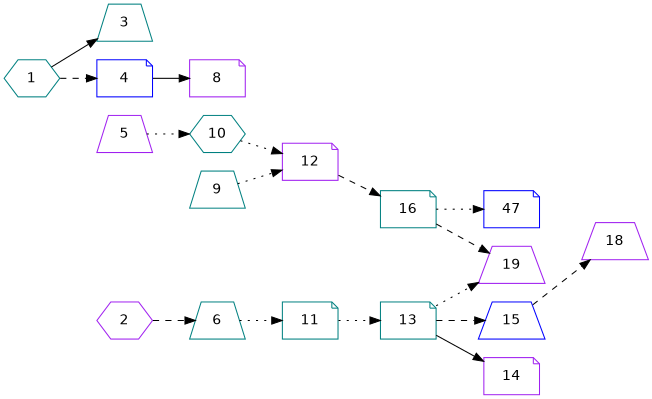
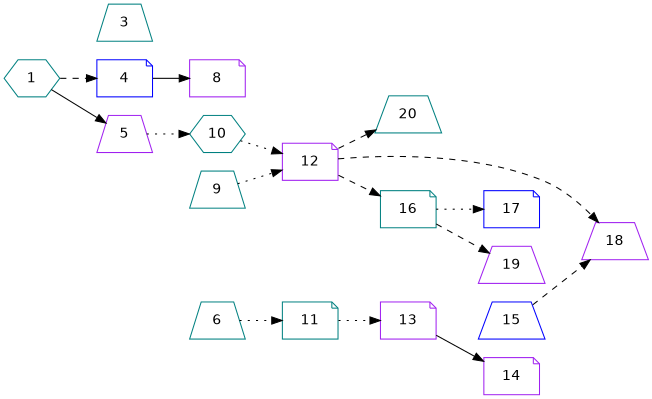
(70, 56) -> (74, 104)
none -> (408, 114)
none -> (471, 162)
(512, 209) -> (512, 209)
(453, 297) -> none
(125, 321) -> none
(408, 321) -> (408, 321)
(455, 321) -> none
